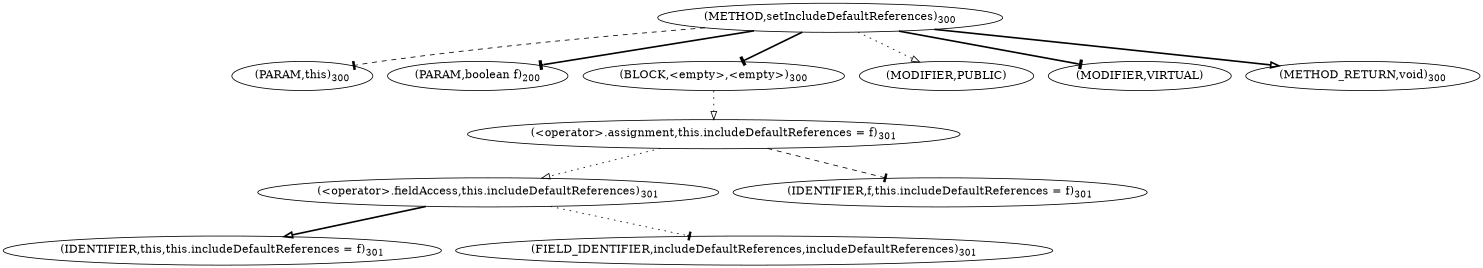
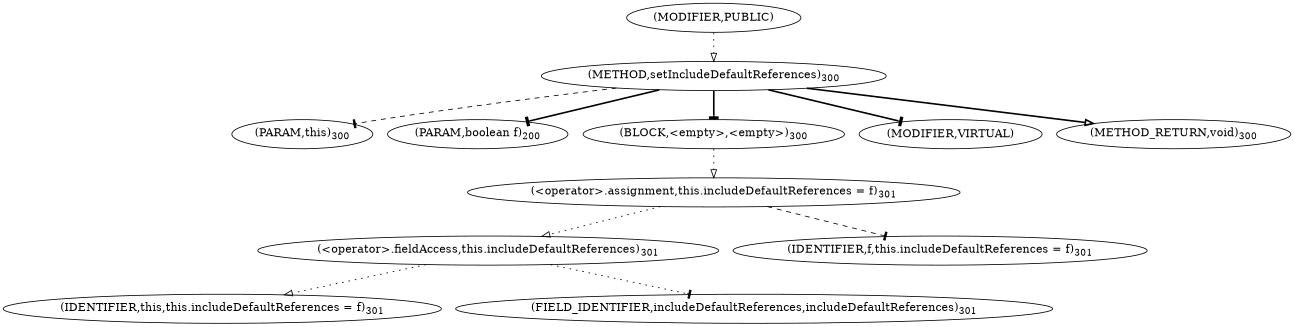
(885, 45) -> (714, 43)
(359, 221) -> (359, 279)
